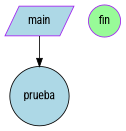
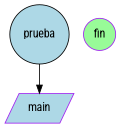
(39, 47) -> (39, 75)
